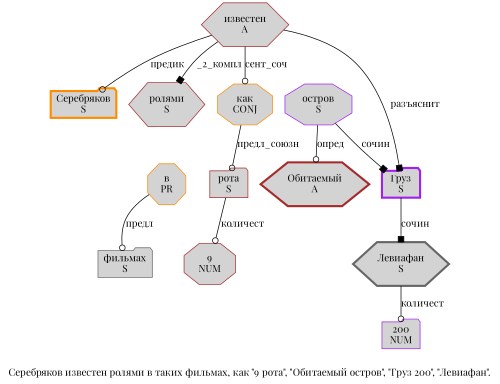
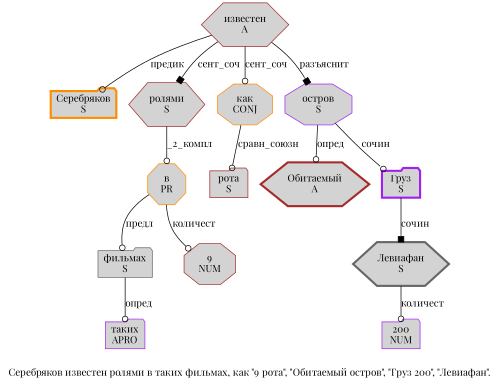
(219, 65) -> (219, 65)
(366, 75) -> (290, 58)
none -> (167, 142)
(268, 144) -> (268, 144)
(357, 145) -> (357, 145)
(221, 218) -> (172, 228)
none -> (125, 335)
